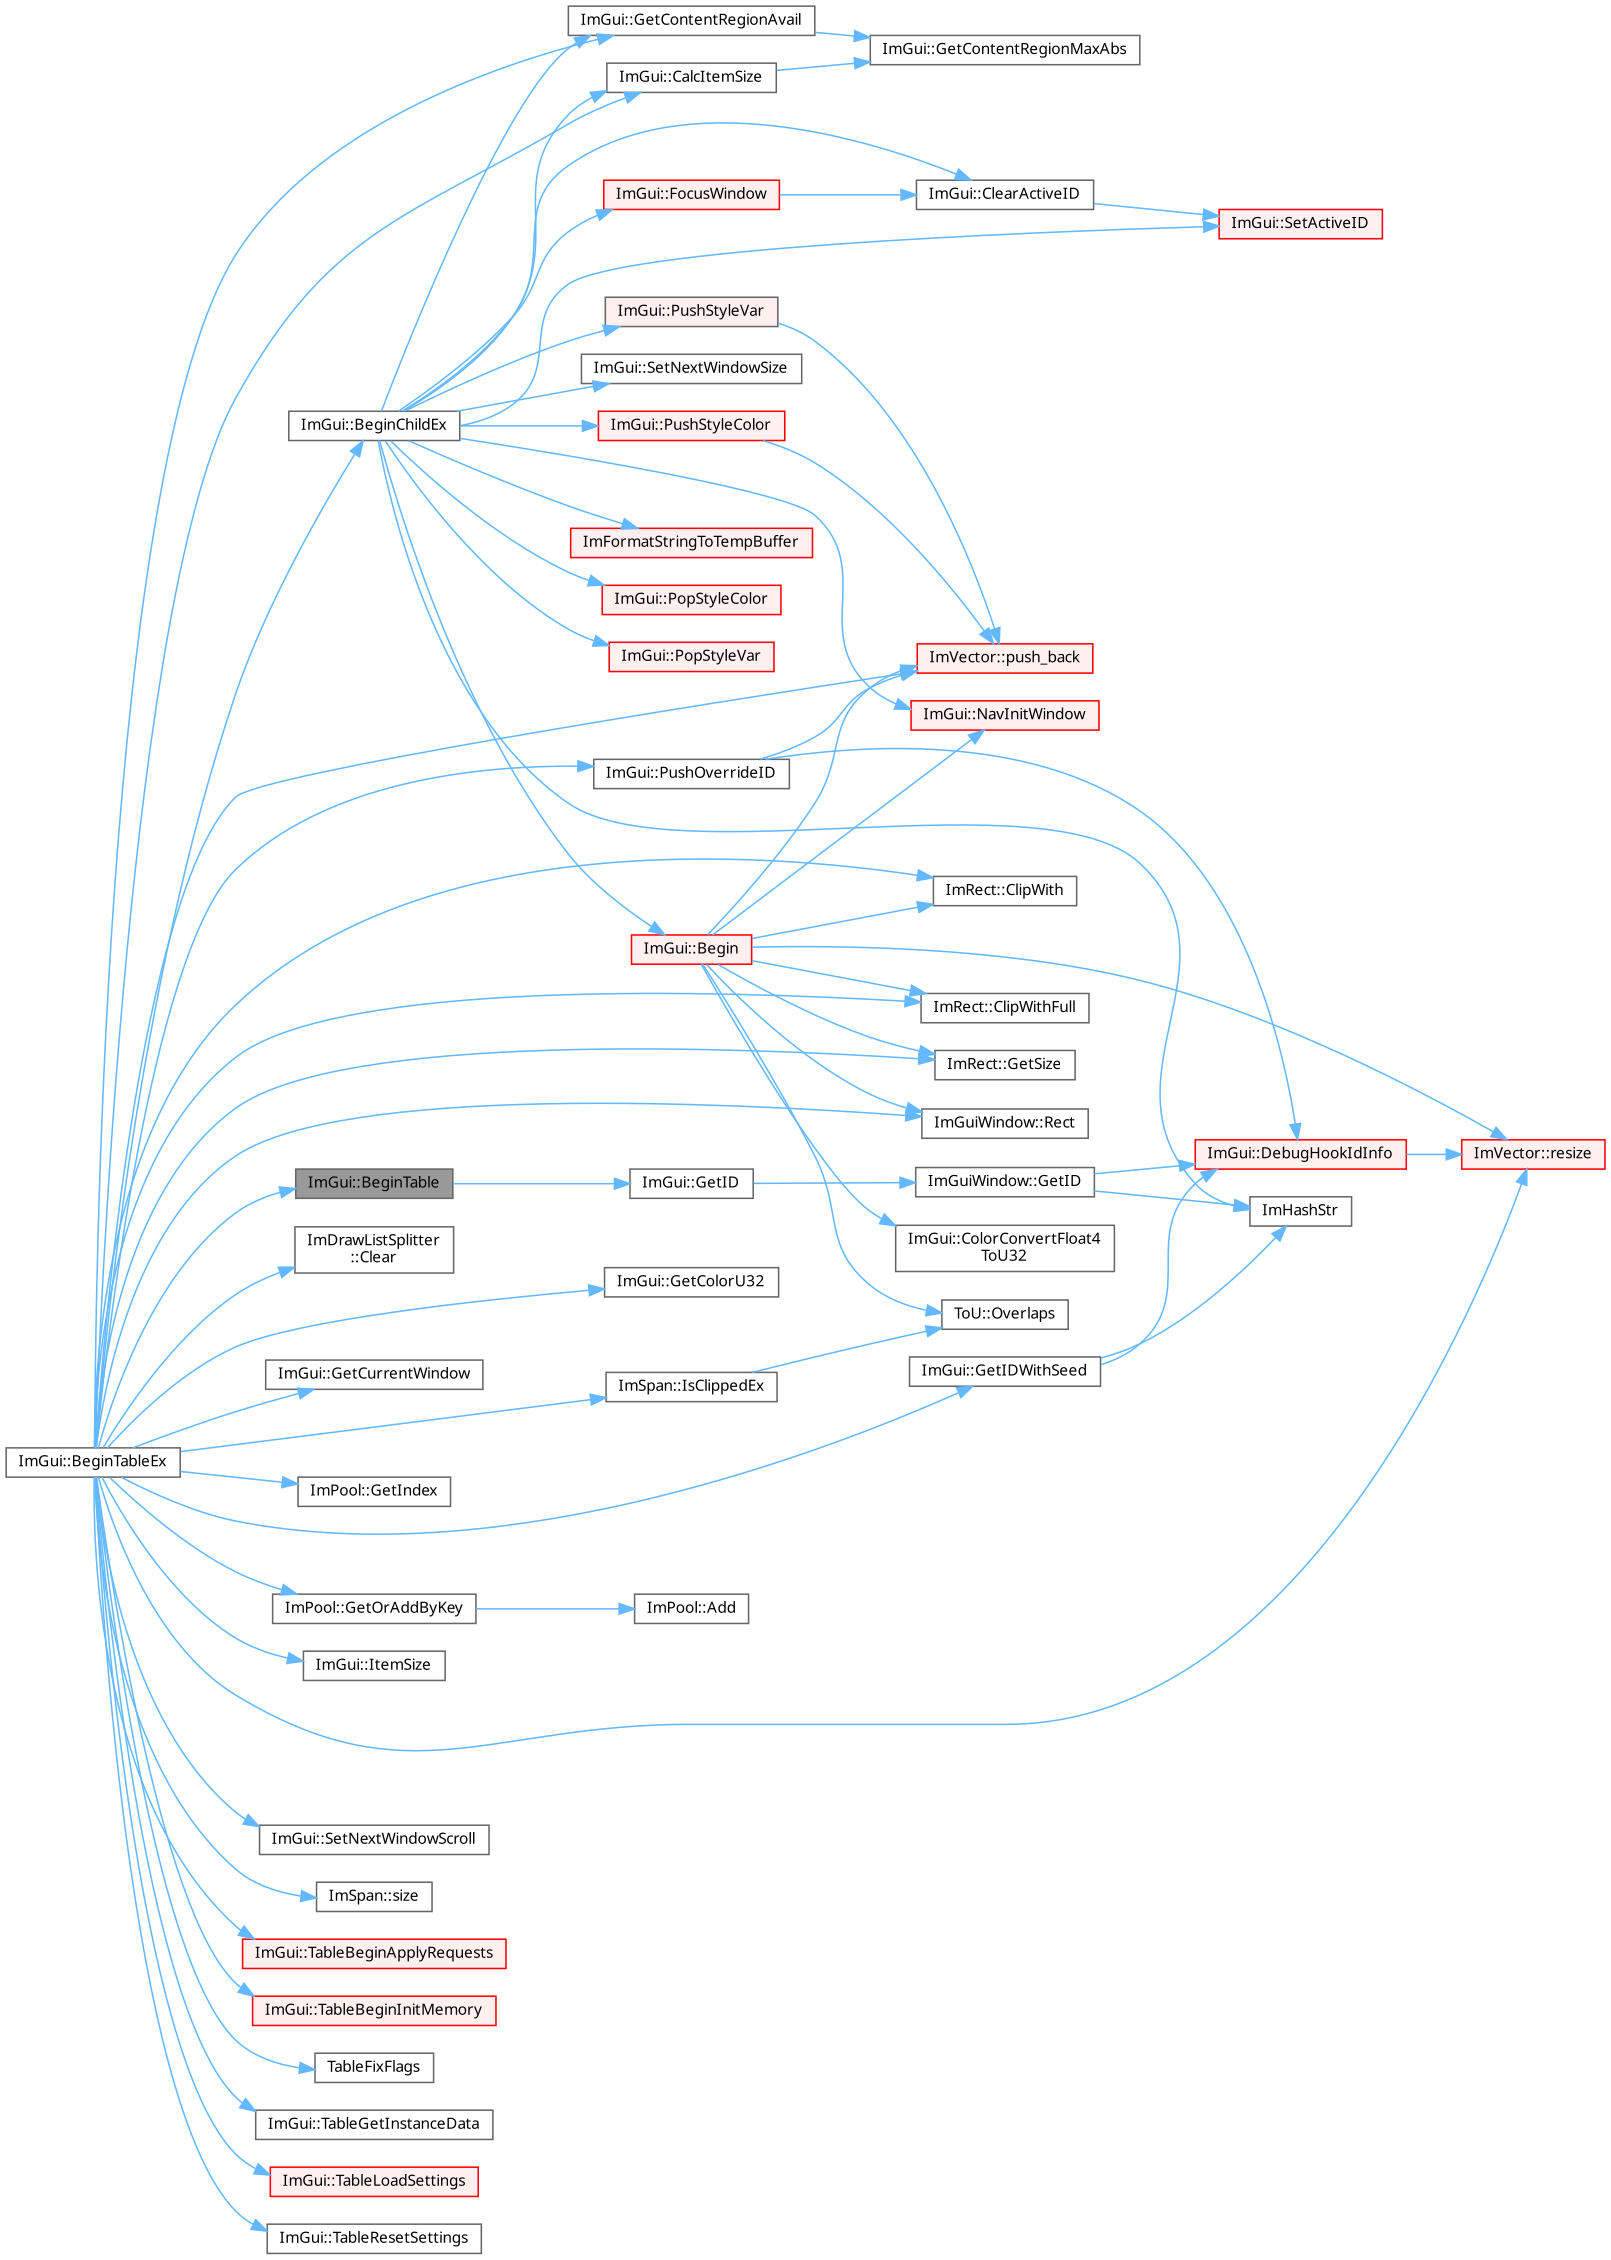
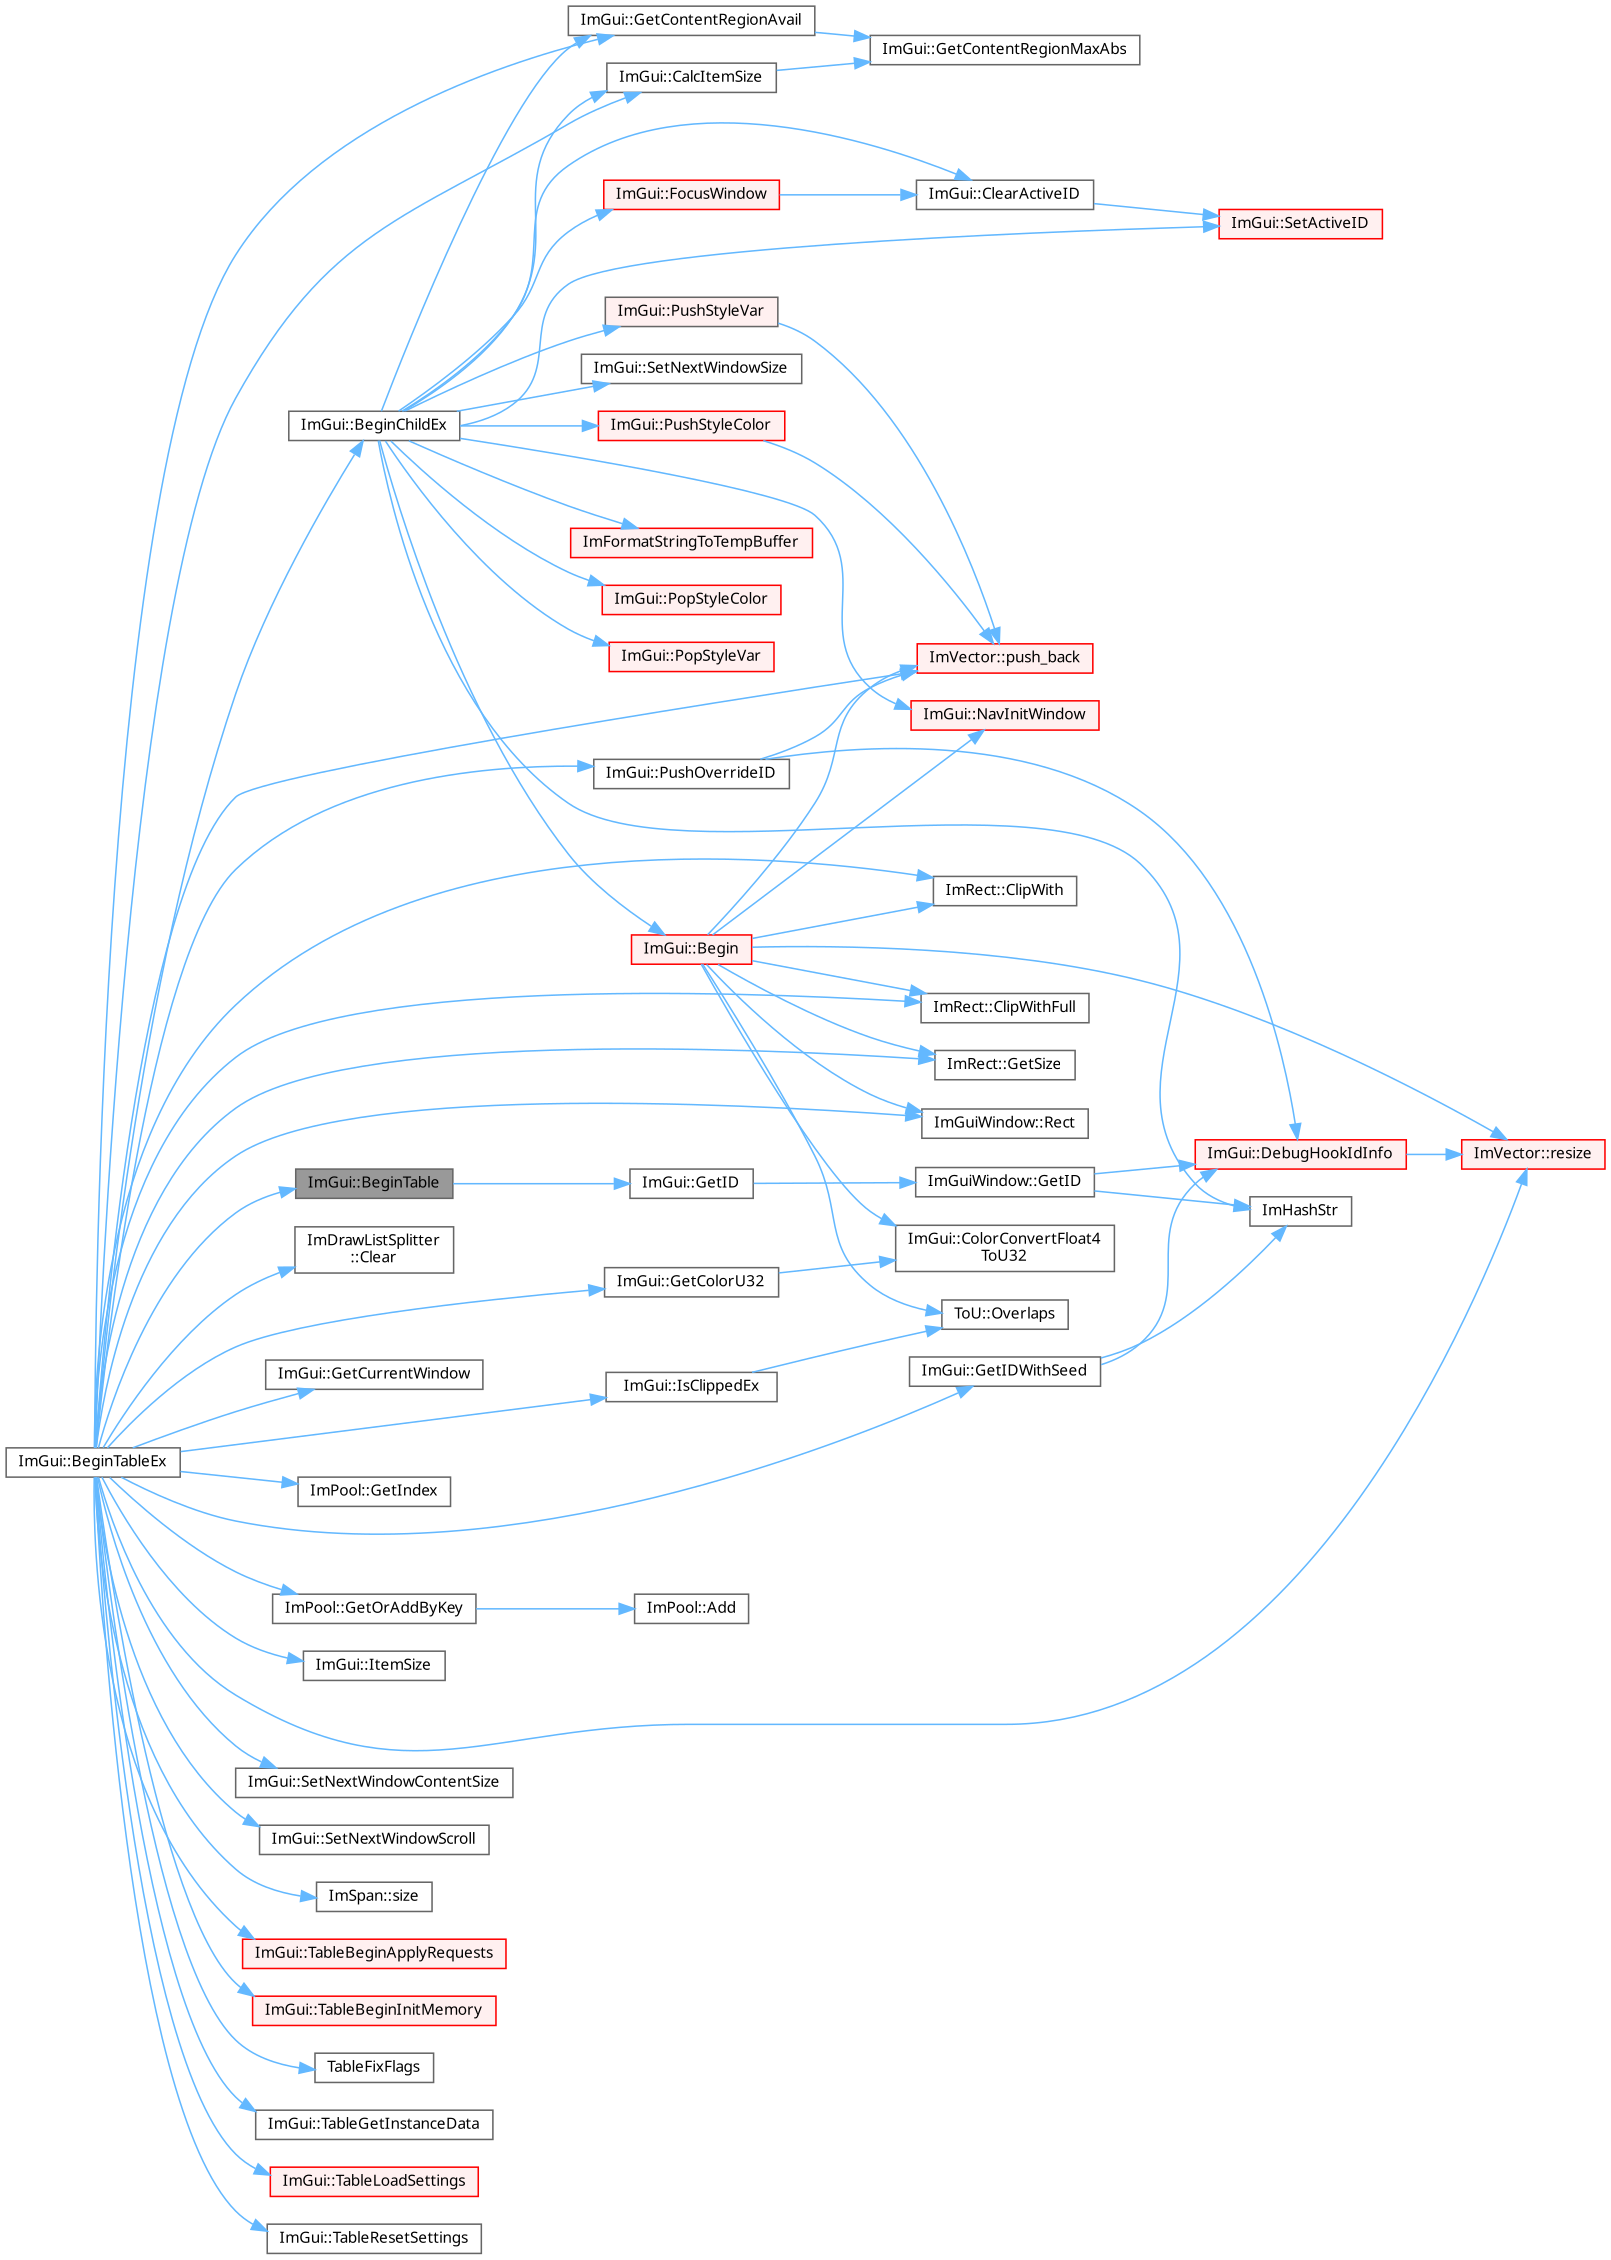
none -> (829, 1267)
(692, 1387) -> (692, 1387)
none -> (374, 1783)
